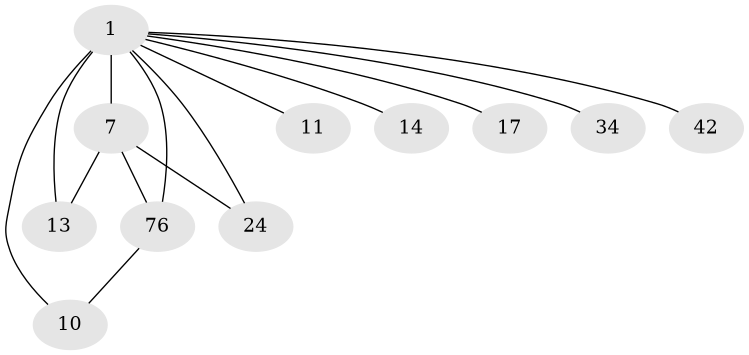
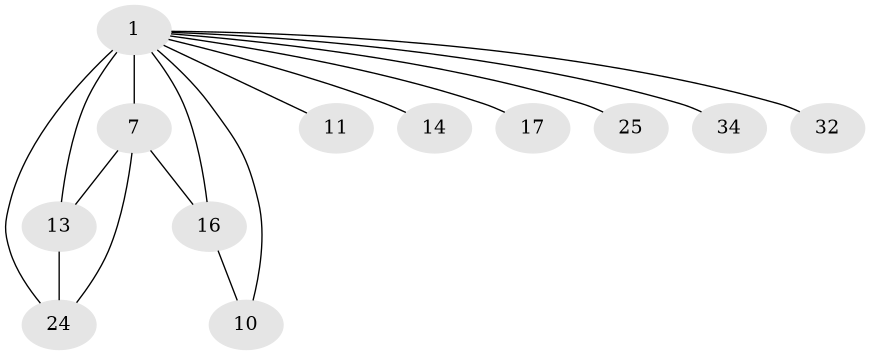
none -> (631, 128)
(706, 128) -> (828, 128)
(158, 227) -> (209, 227)
none -> (59, 276)
